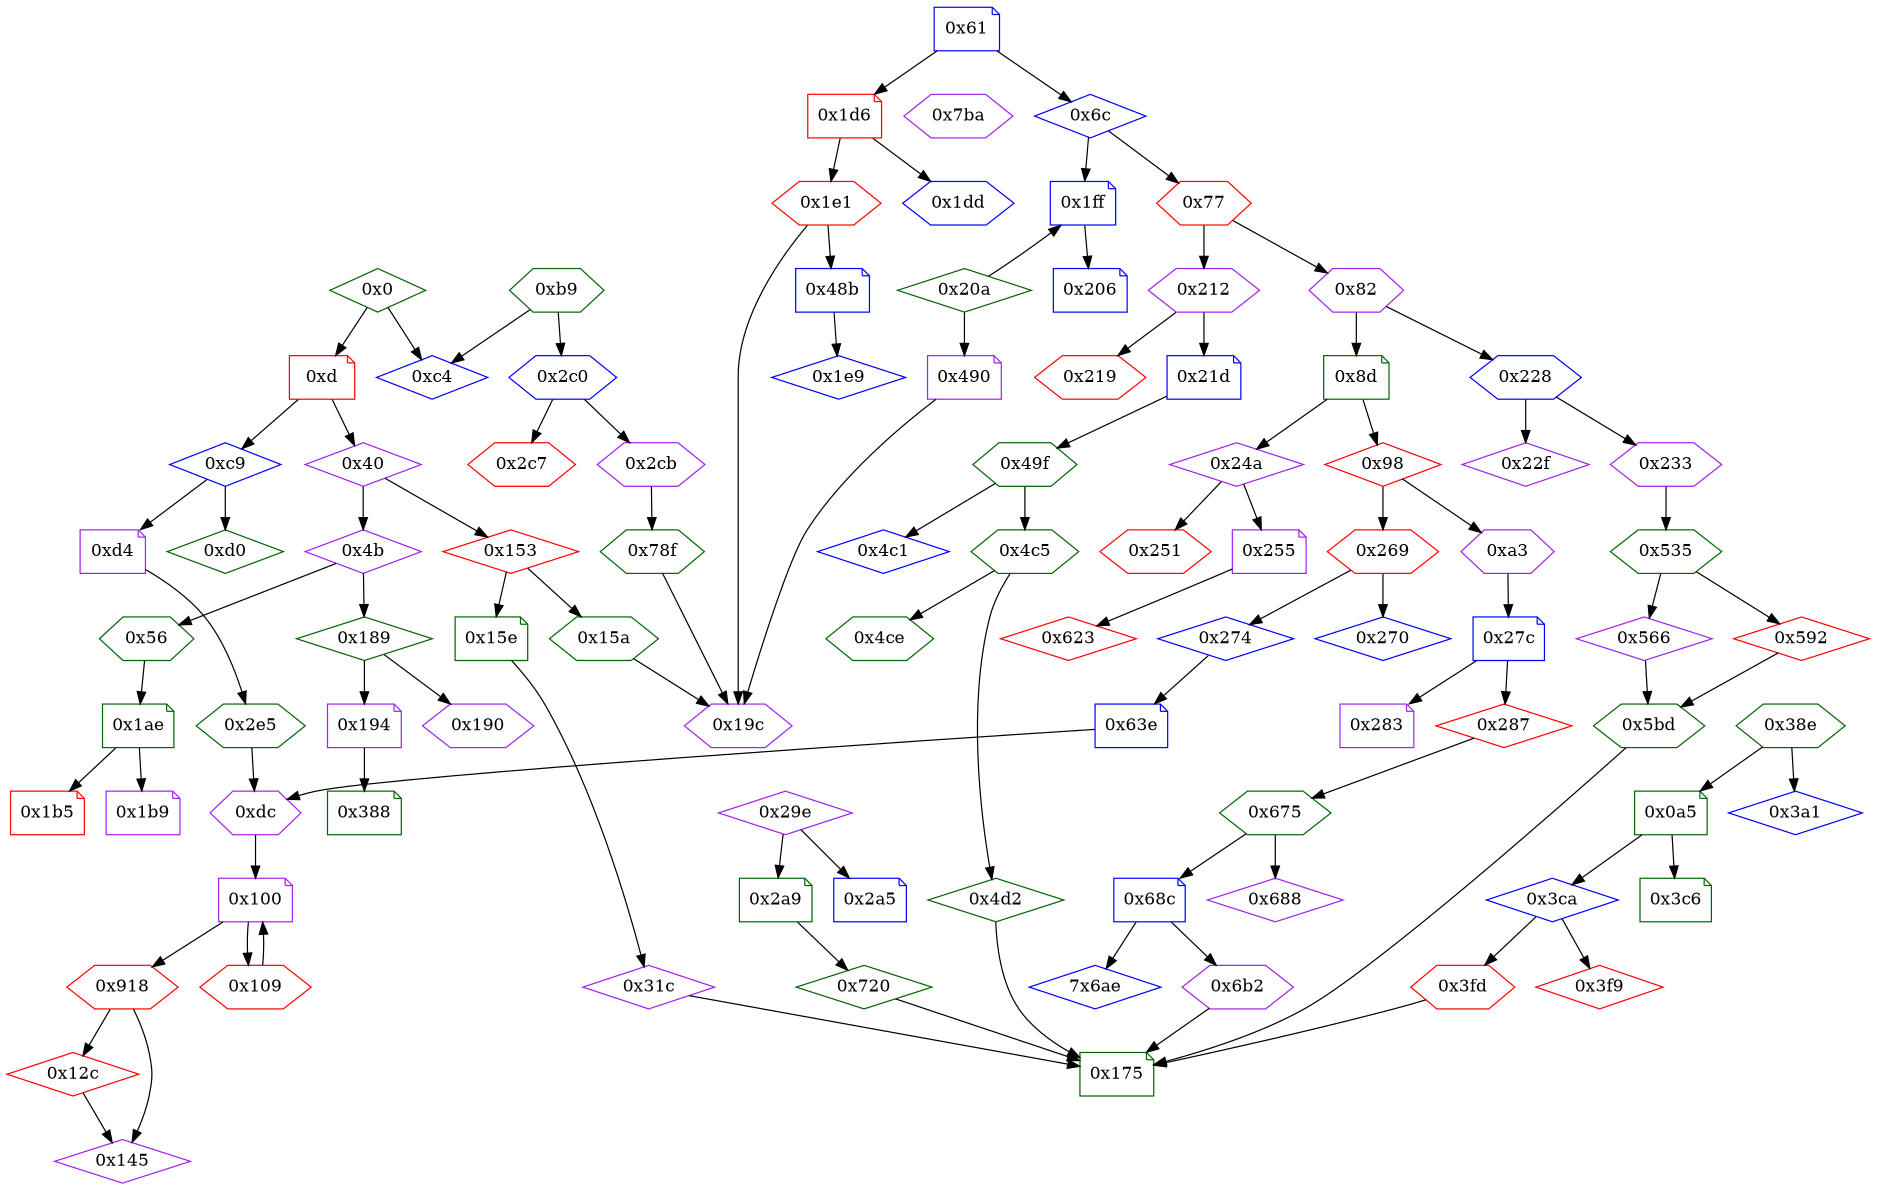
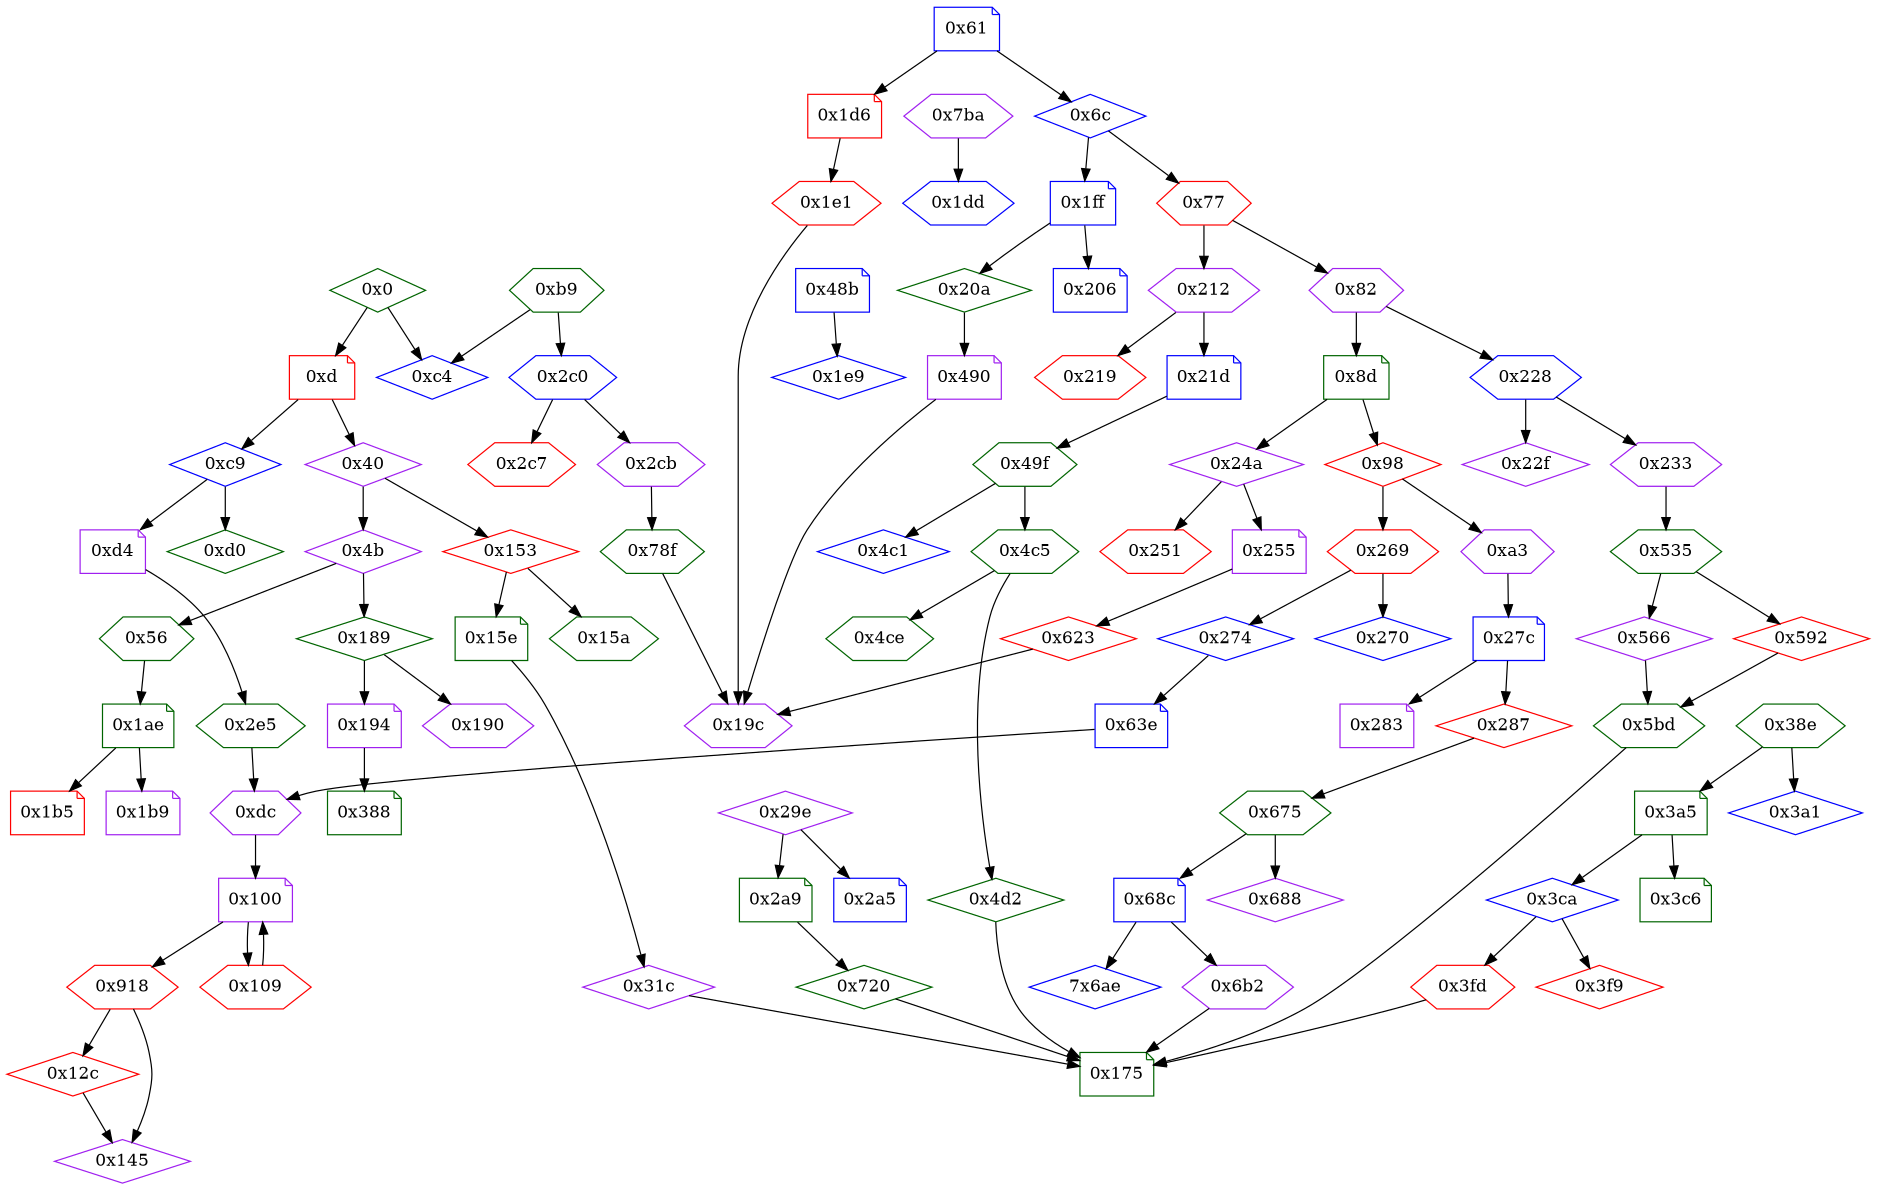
(897, 156) -> (958, 154)
(829, 241) -> none
(1020, 255) -> (1019, 244)
(666, 679) -> (911, 680)
(1671, 813) -> (1671, 813)
